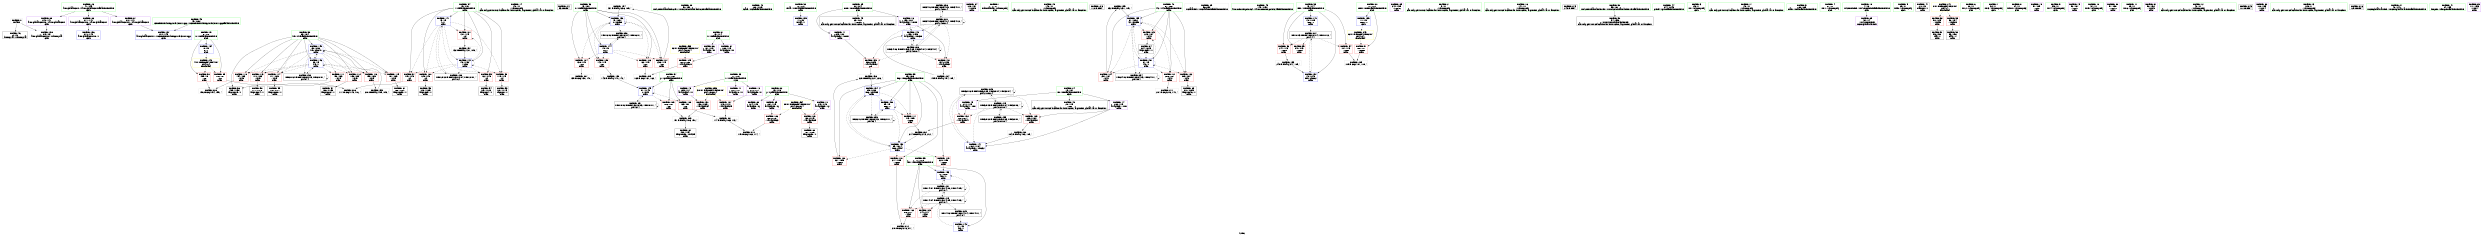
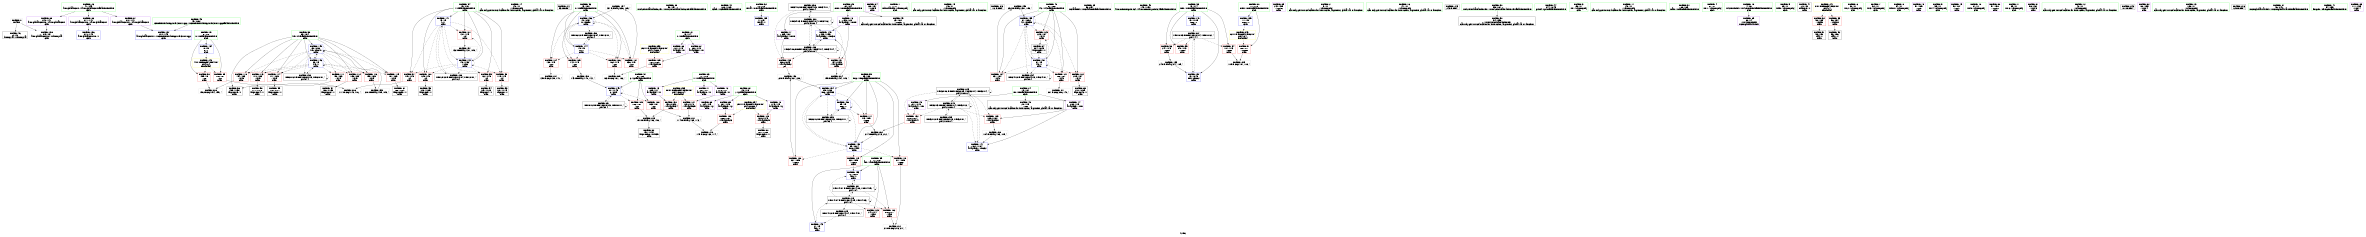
(895, 34) -> (775, 30)
(736, 80) -> (704, 80)
